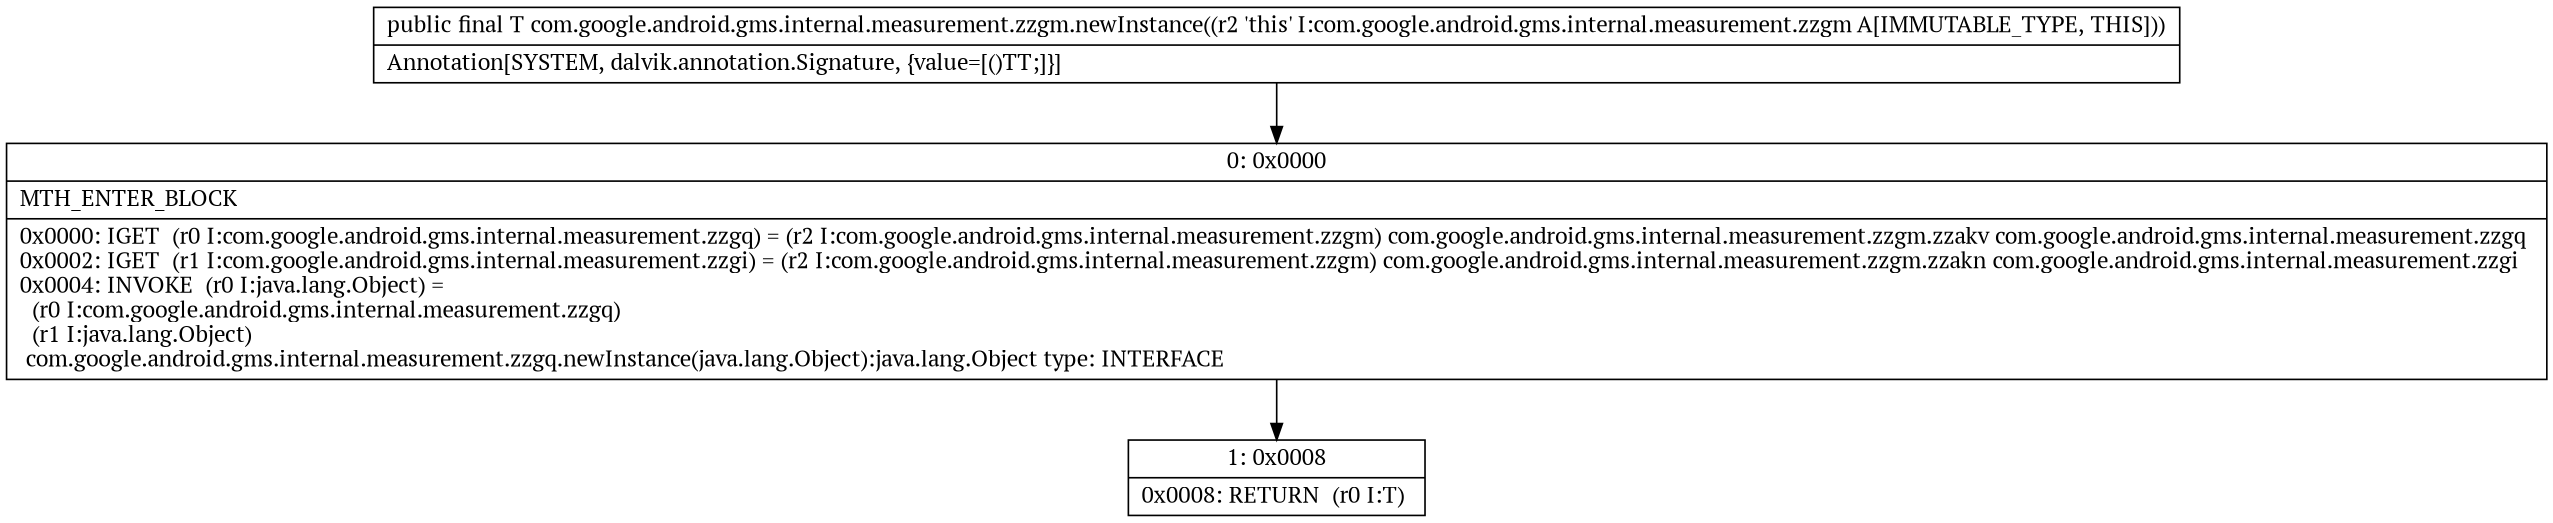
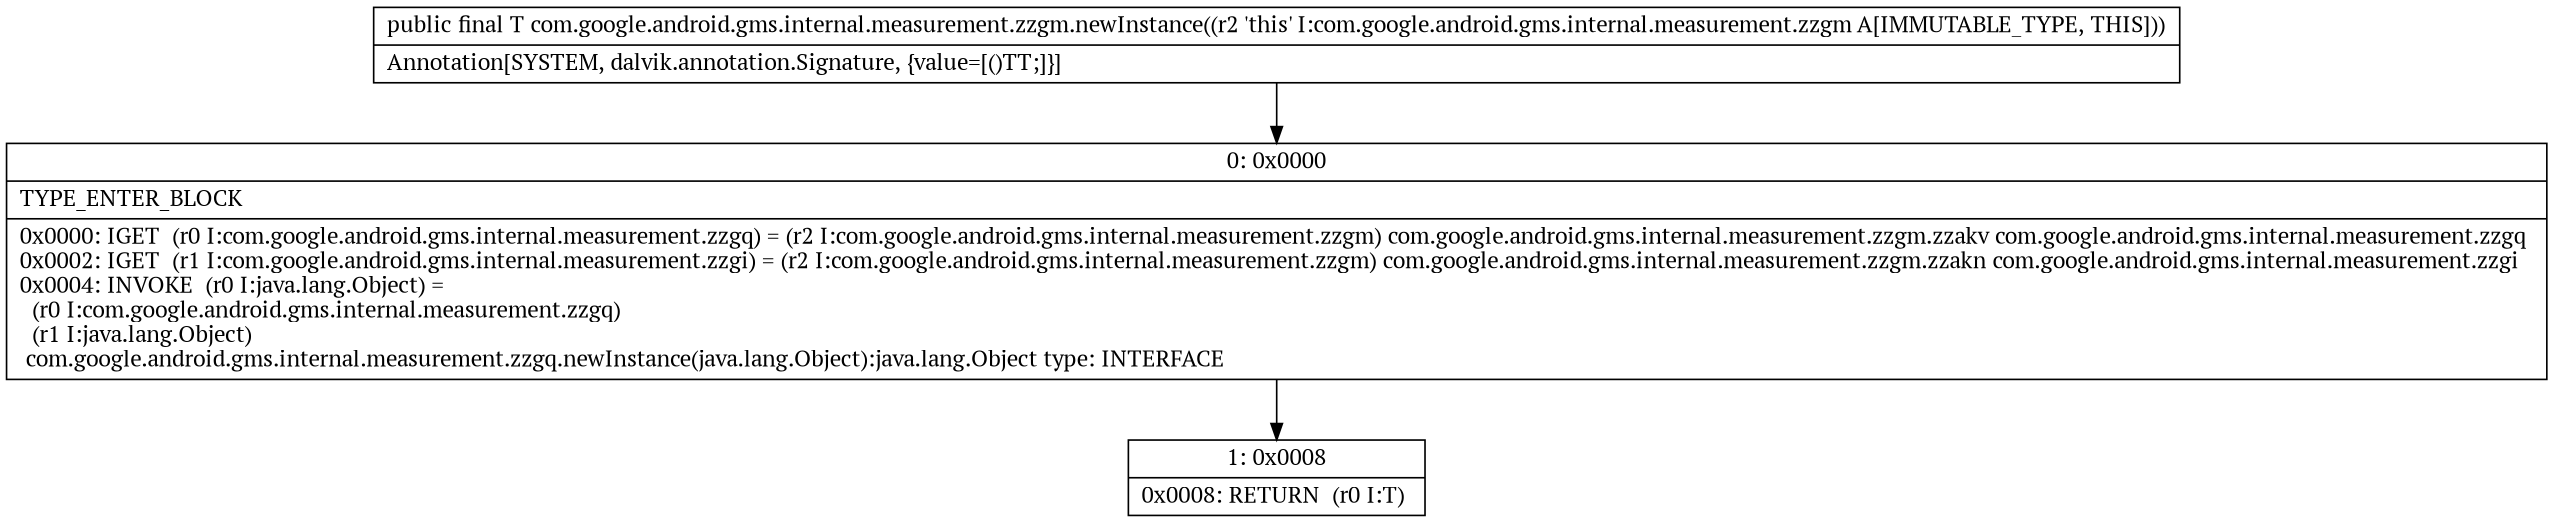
(129, 199) -> (131, 199)
